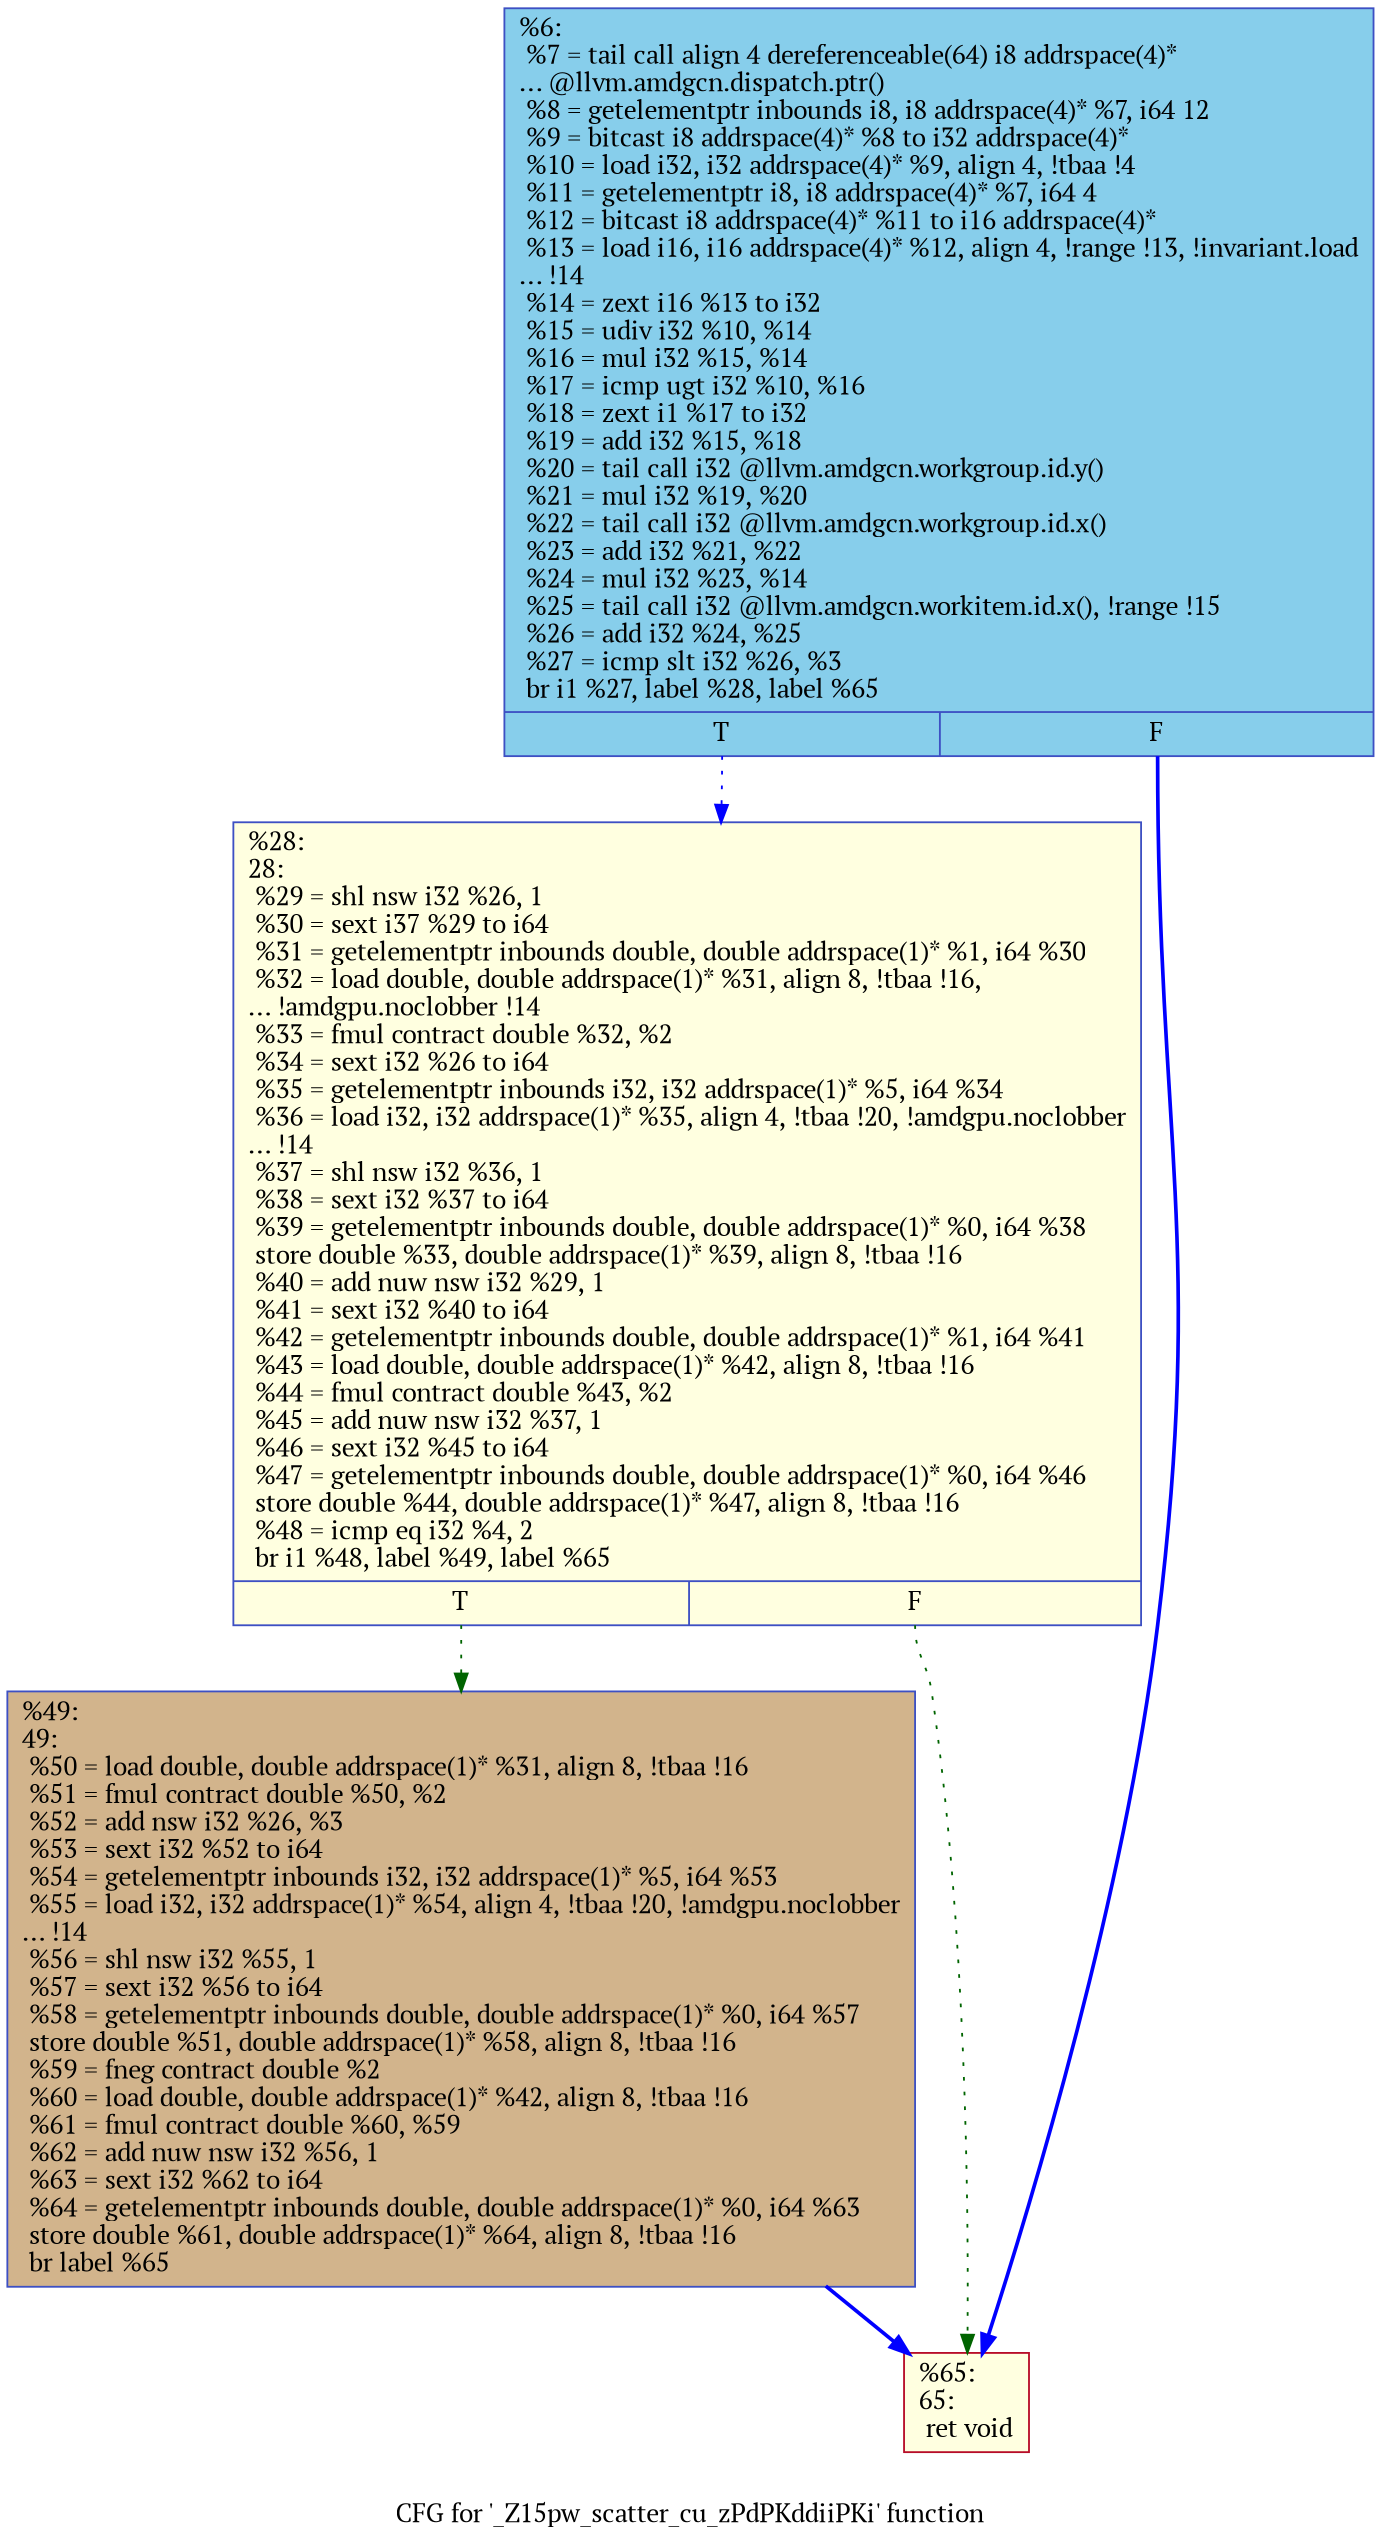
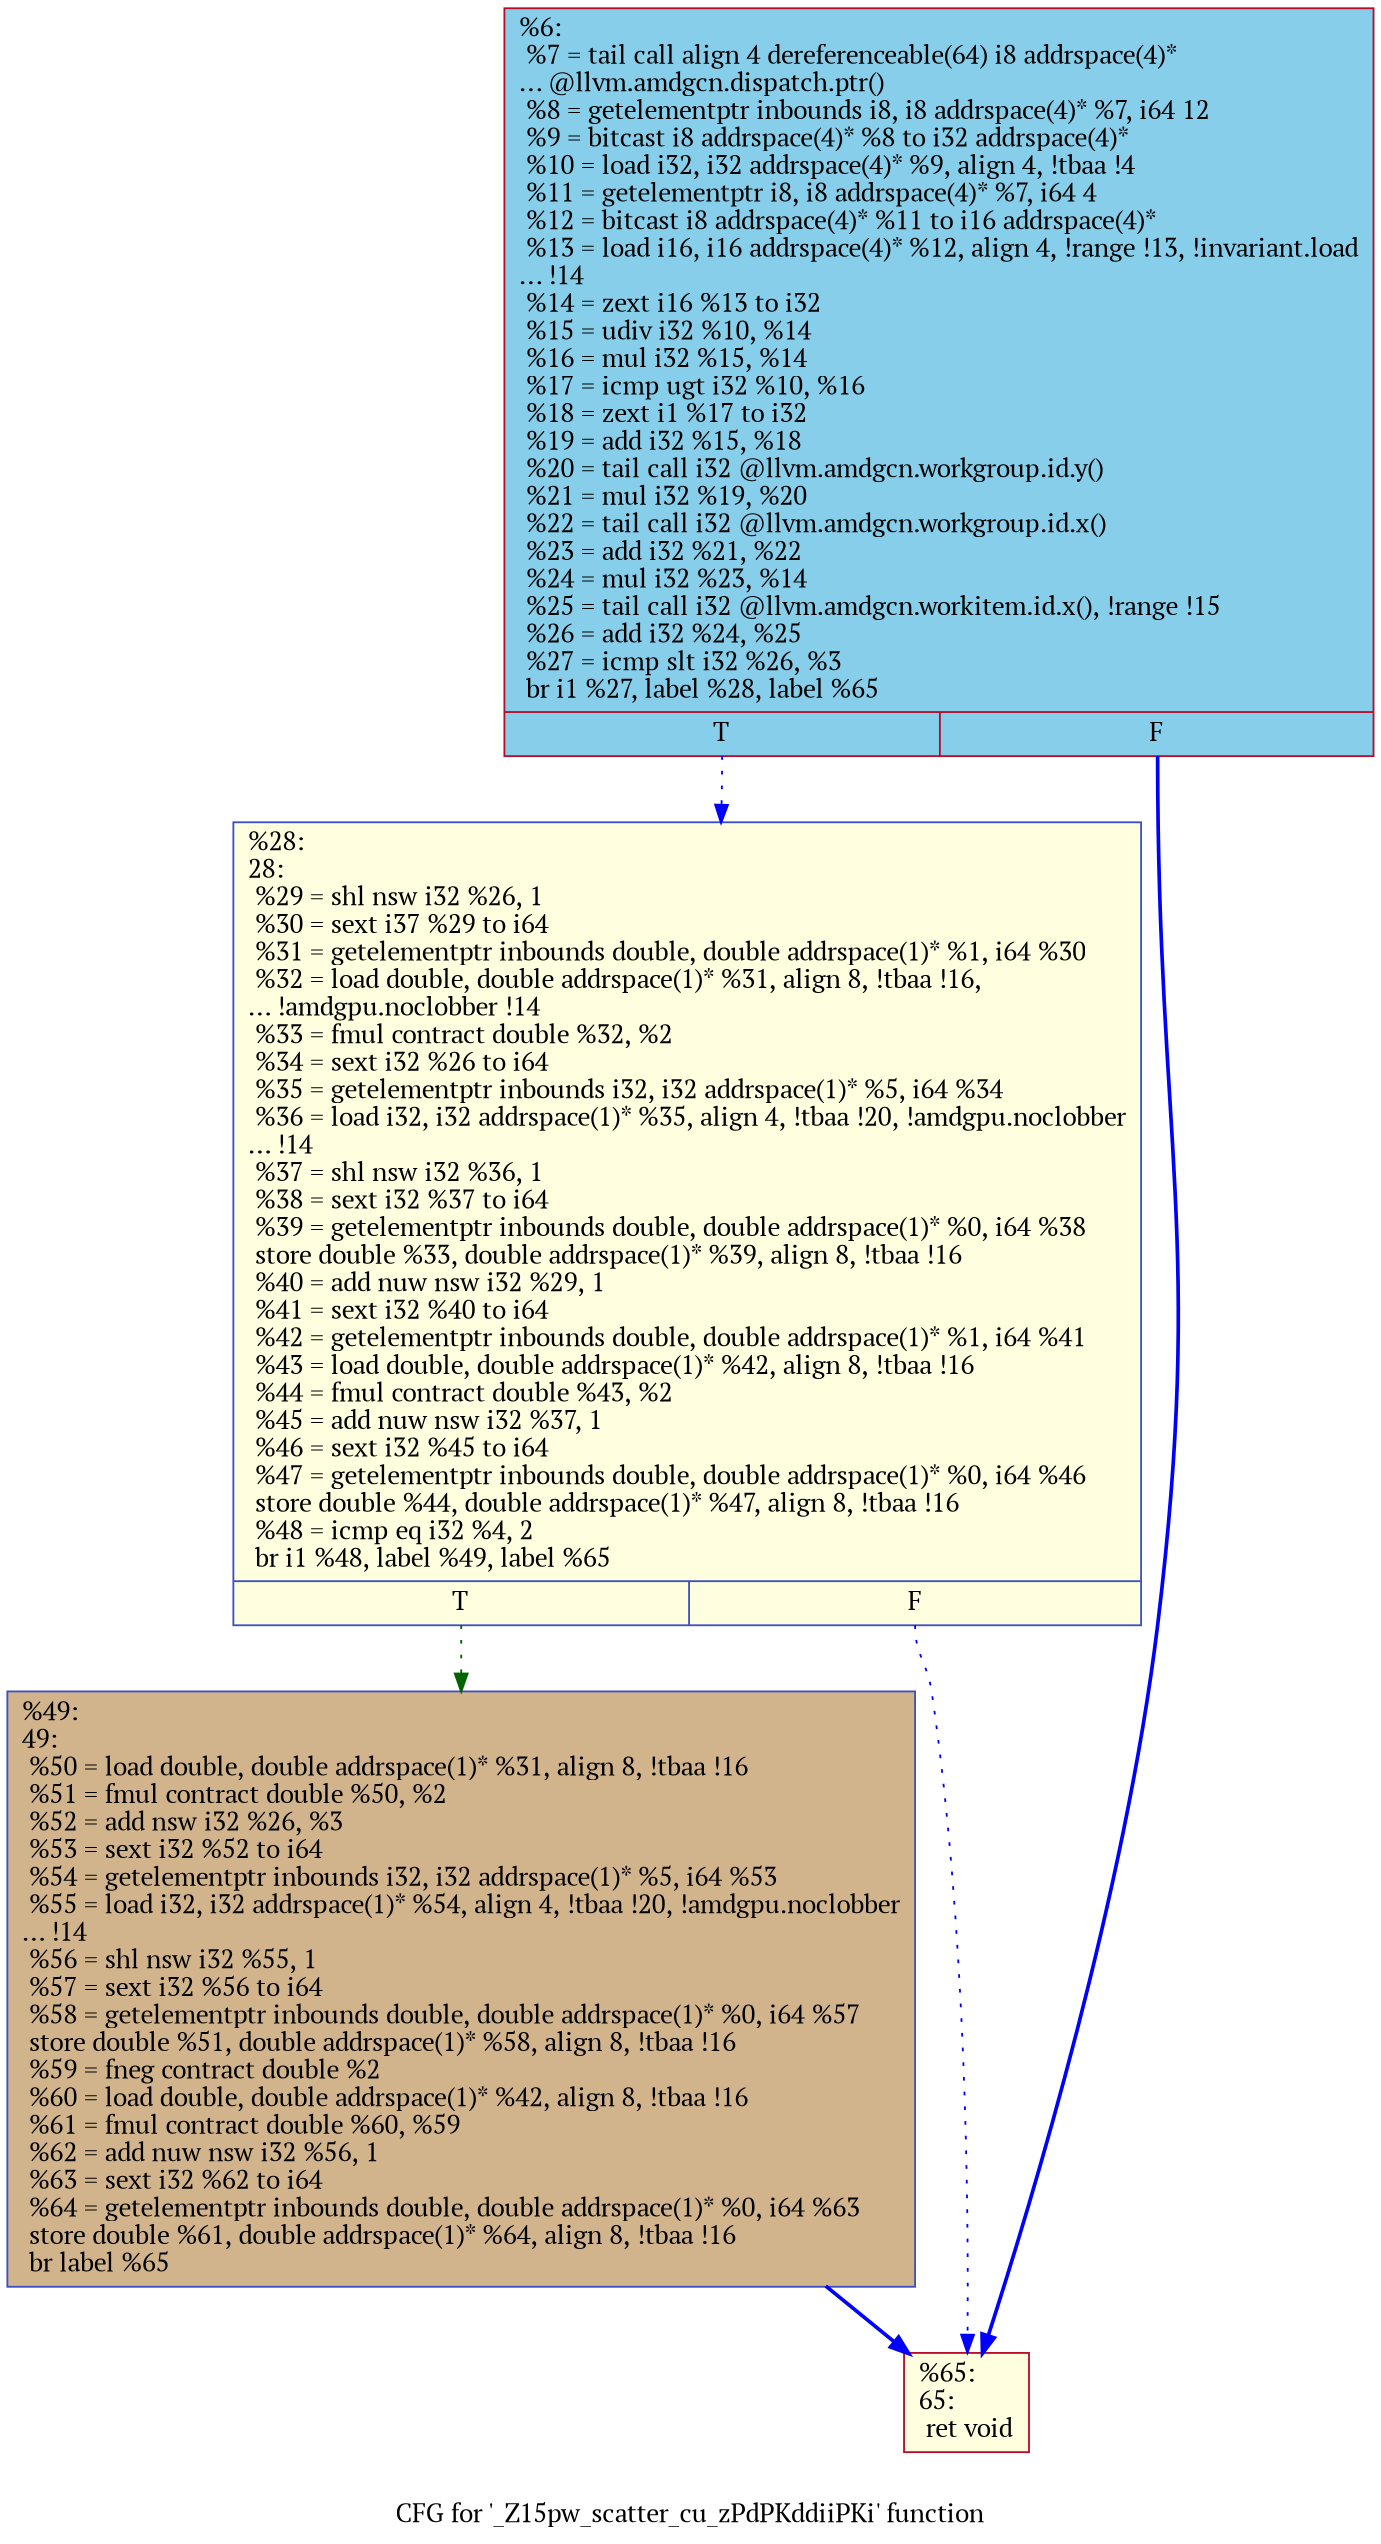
(939, 382) -> (939, 382)
(959, 1978) -> (959, 1978)
